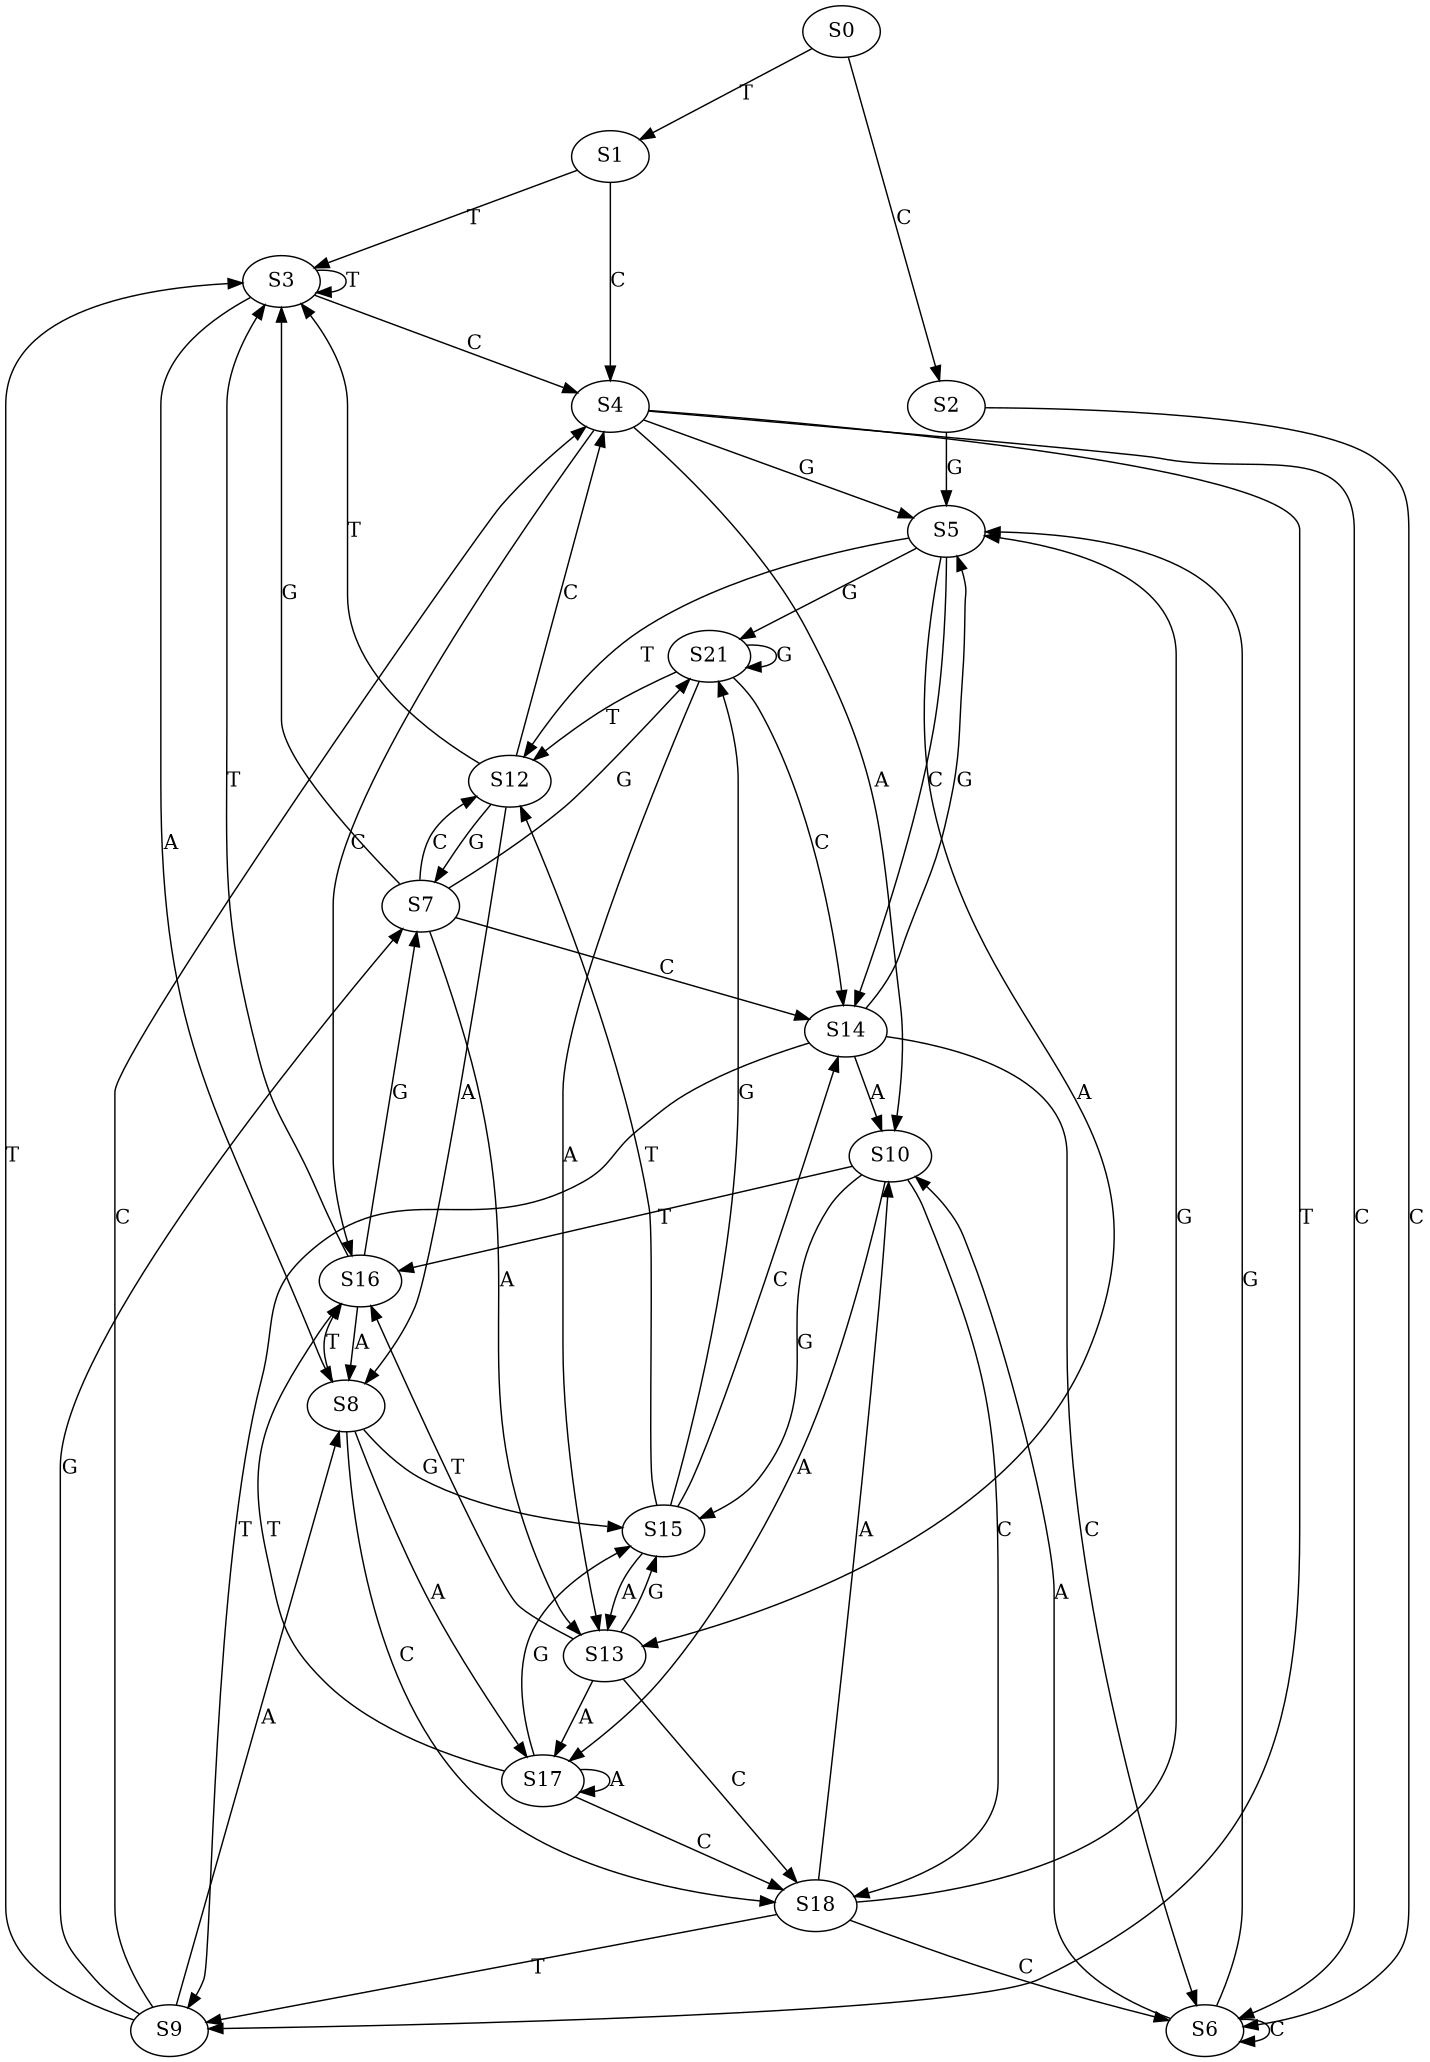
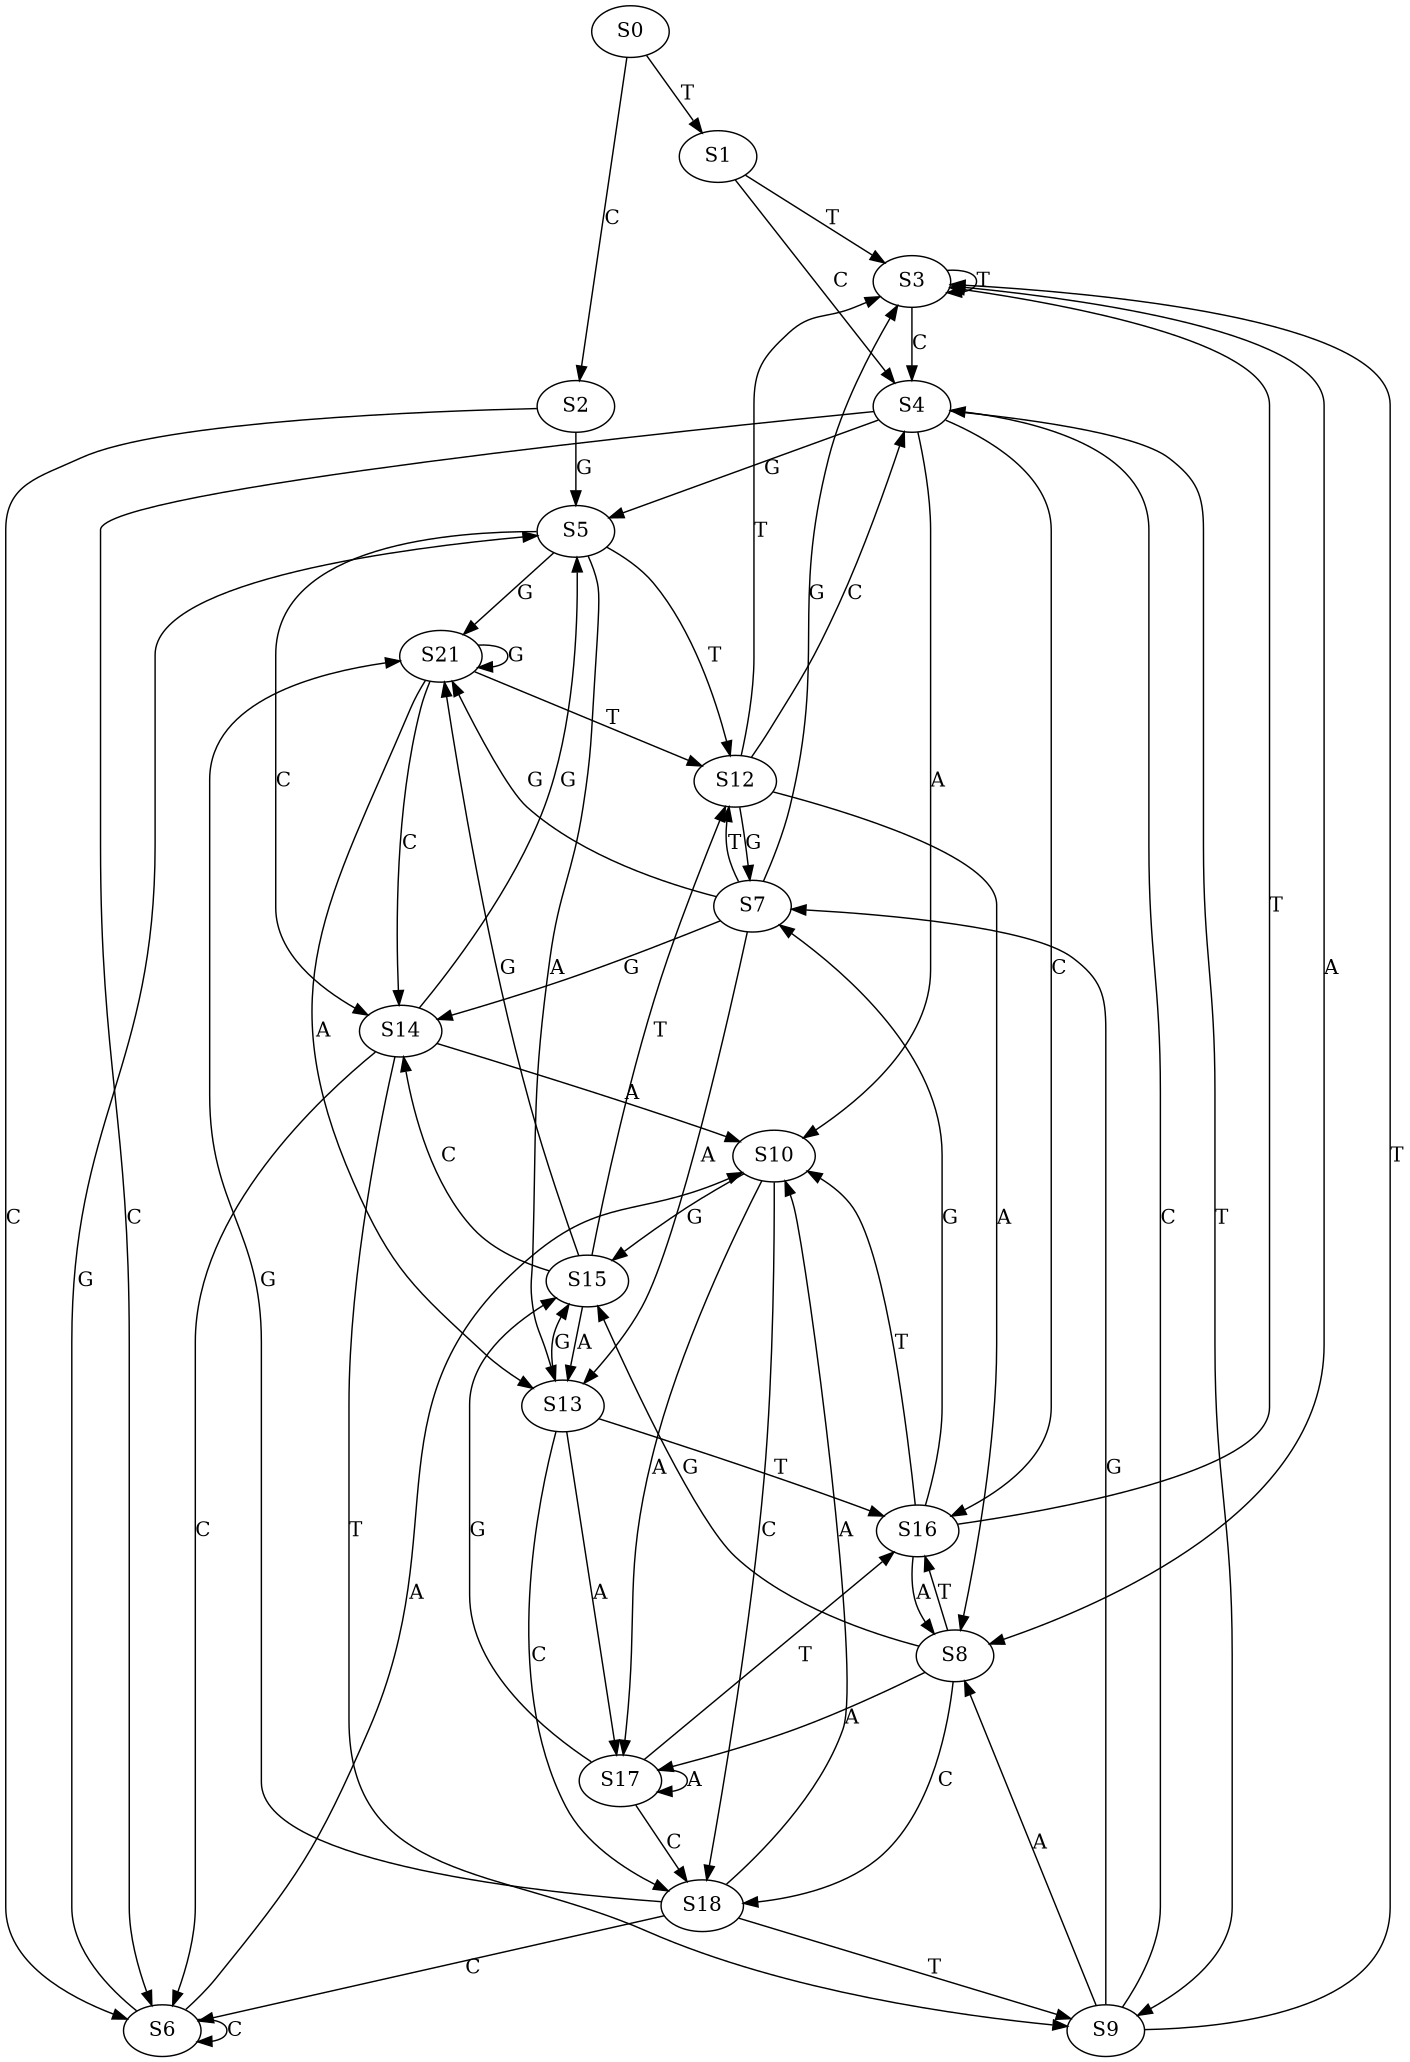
(440, 844) -> (735, 844)
(667, 969) -> (632, 969)
(633, 1217) -> (891, 1332)
(1176, 1272) -> (261, 1380)
